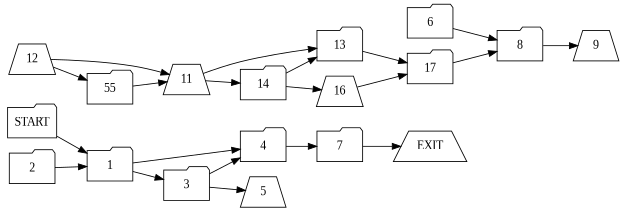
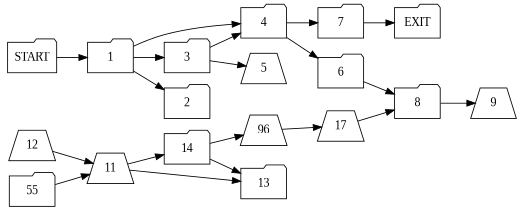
none -> (299, 45)
(381, 56) -> none
(430, 69) -> (341, 126)
(66, 72) -> none
(340, 91) -> (264, 130)
(430, 146) -> (417, 23)
(67, 167) -> (145, 78)
